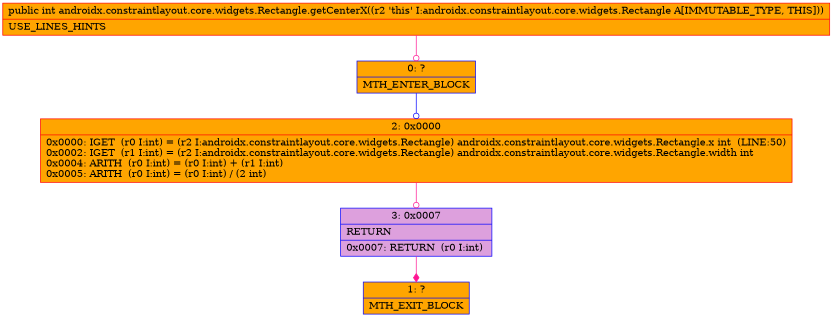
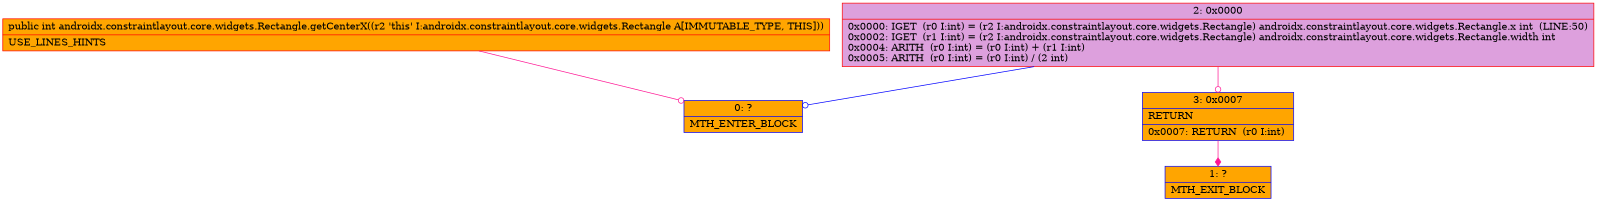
(416, 103) -> (921, 86)
(416, 151) -> (1218, 35)
(416, 232) -> (1218, 116)
